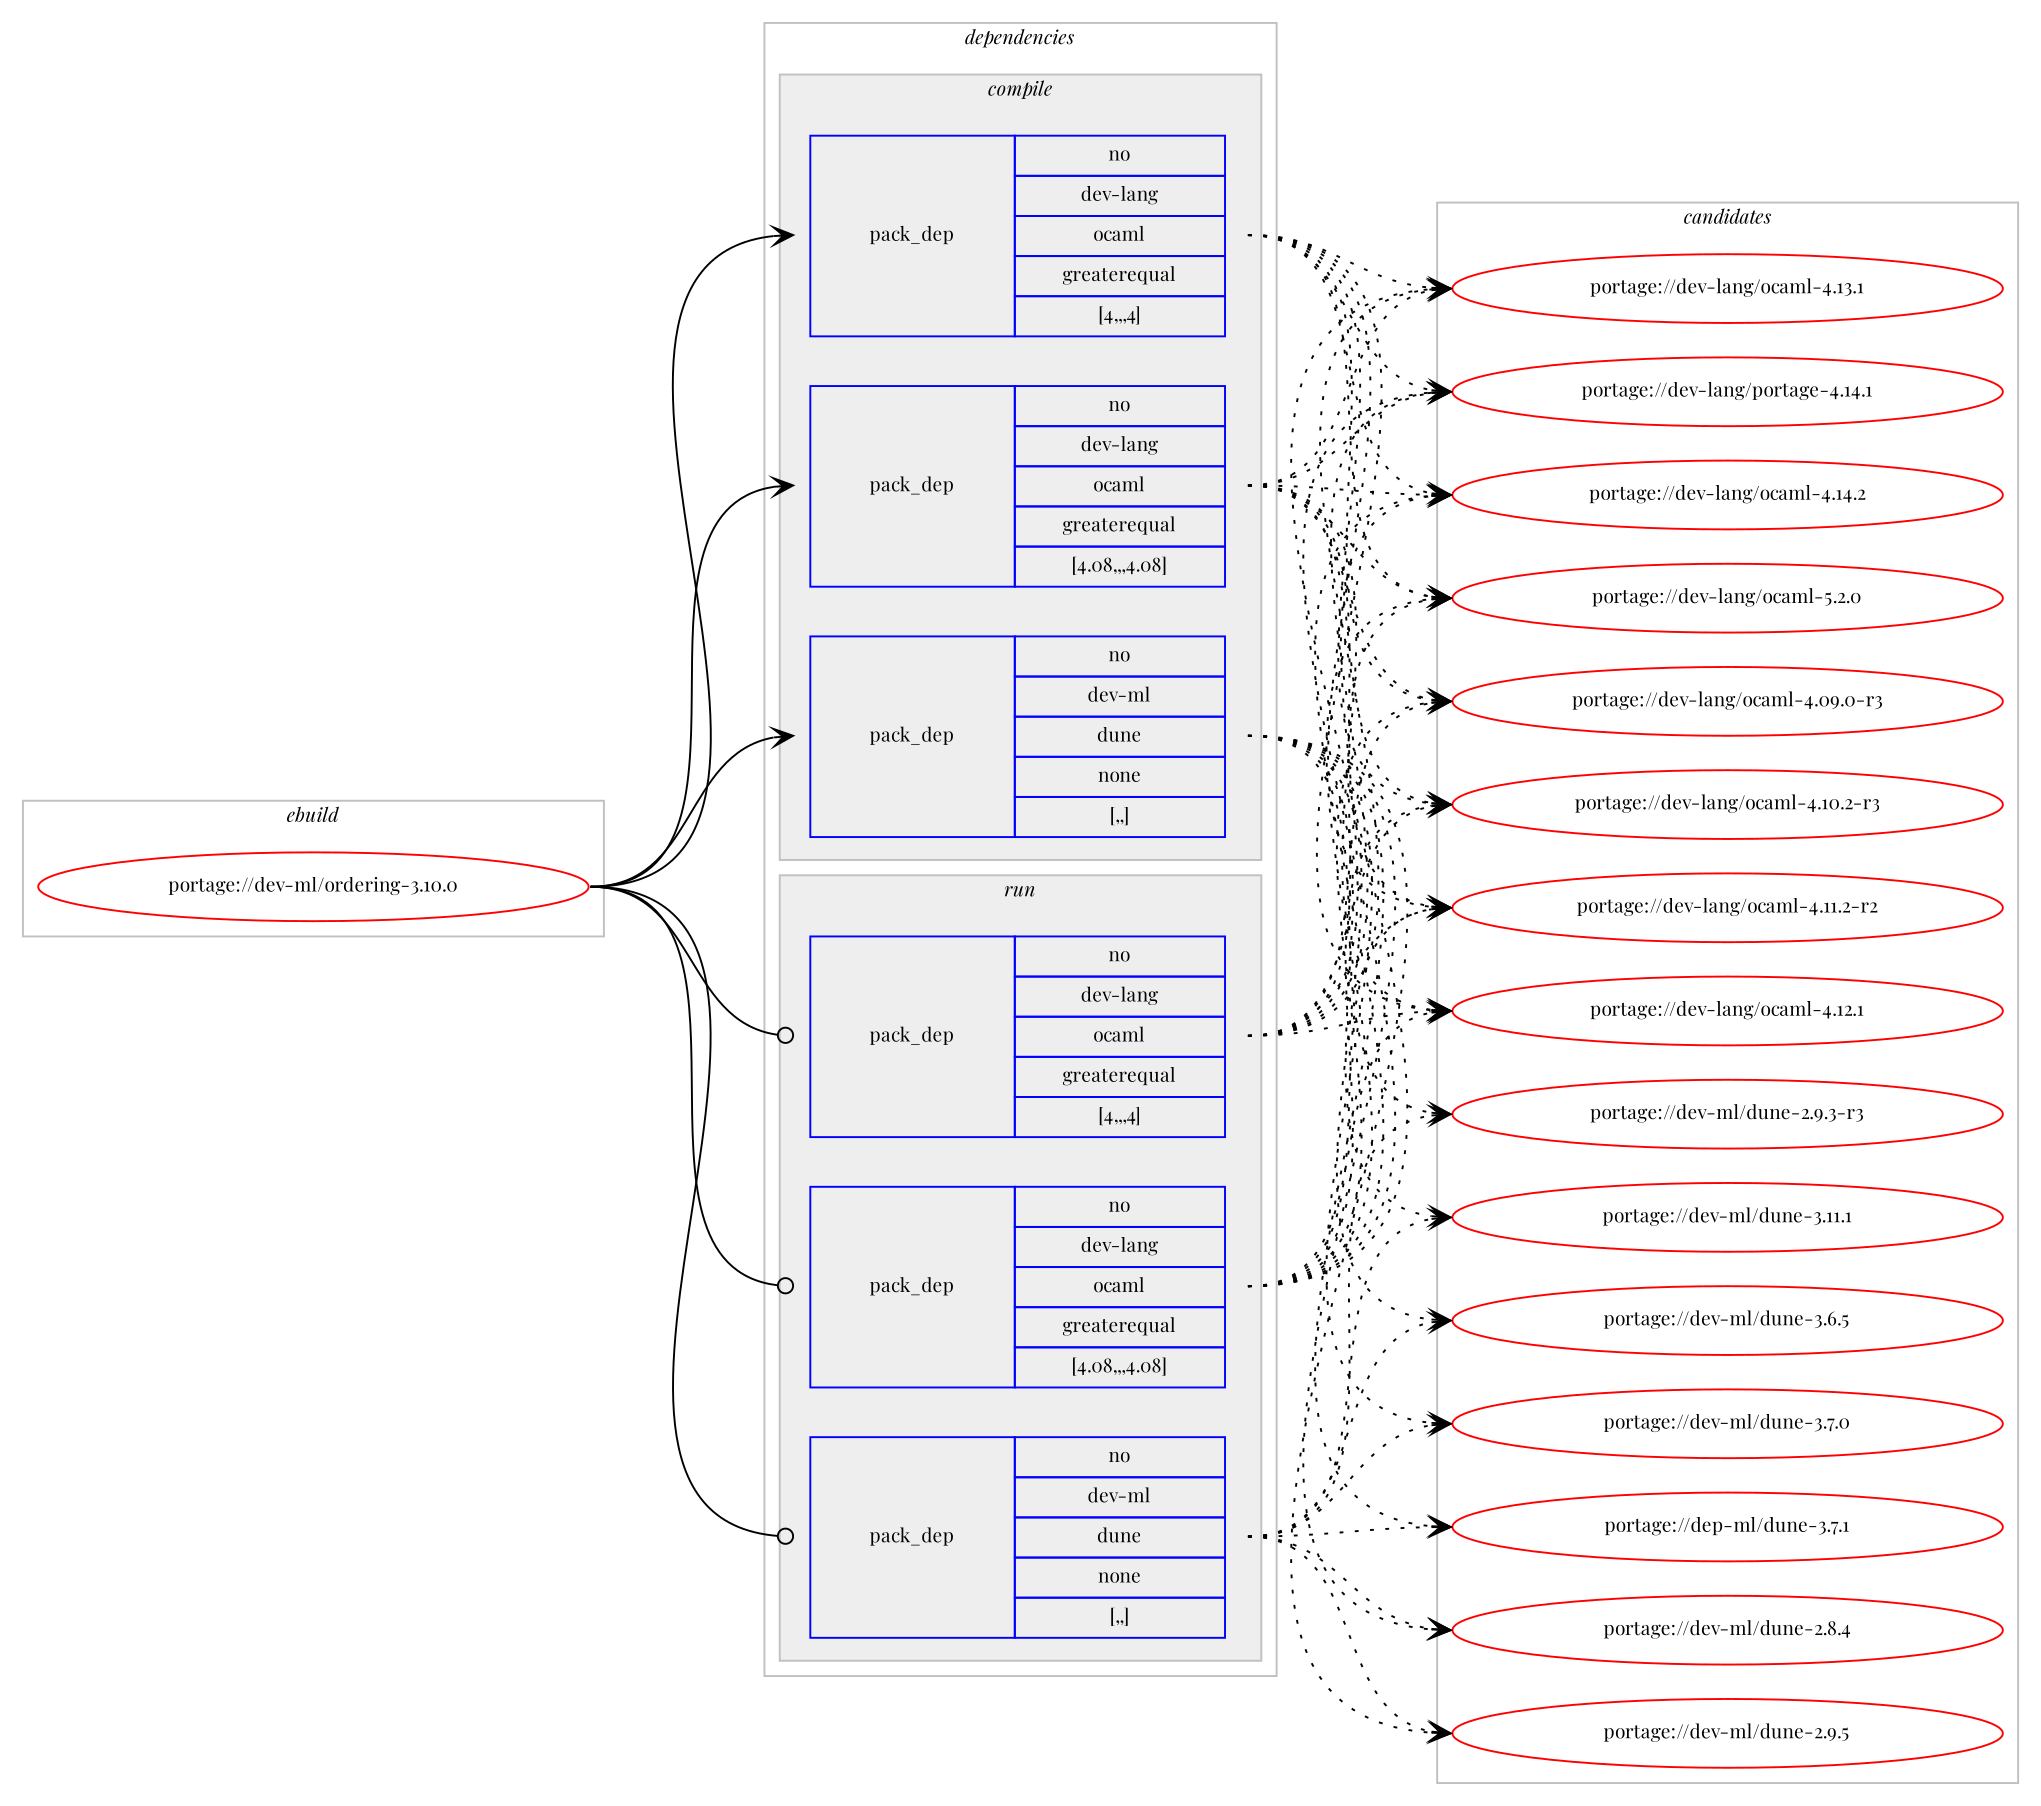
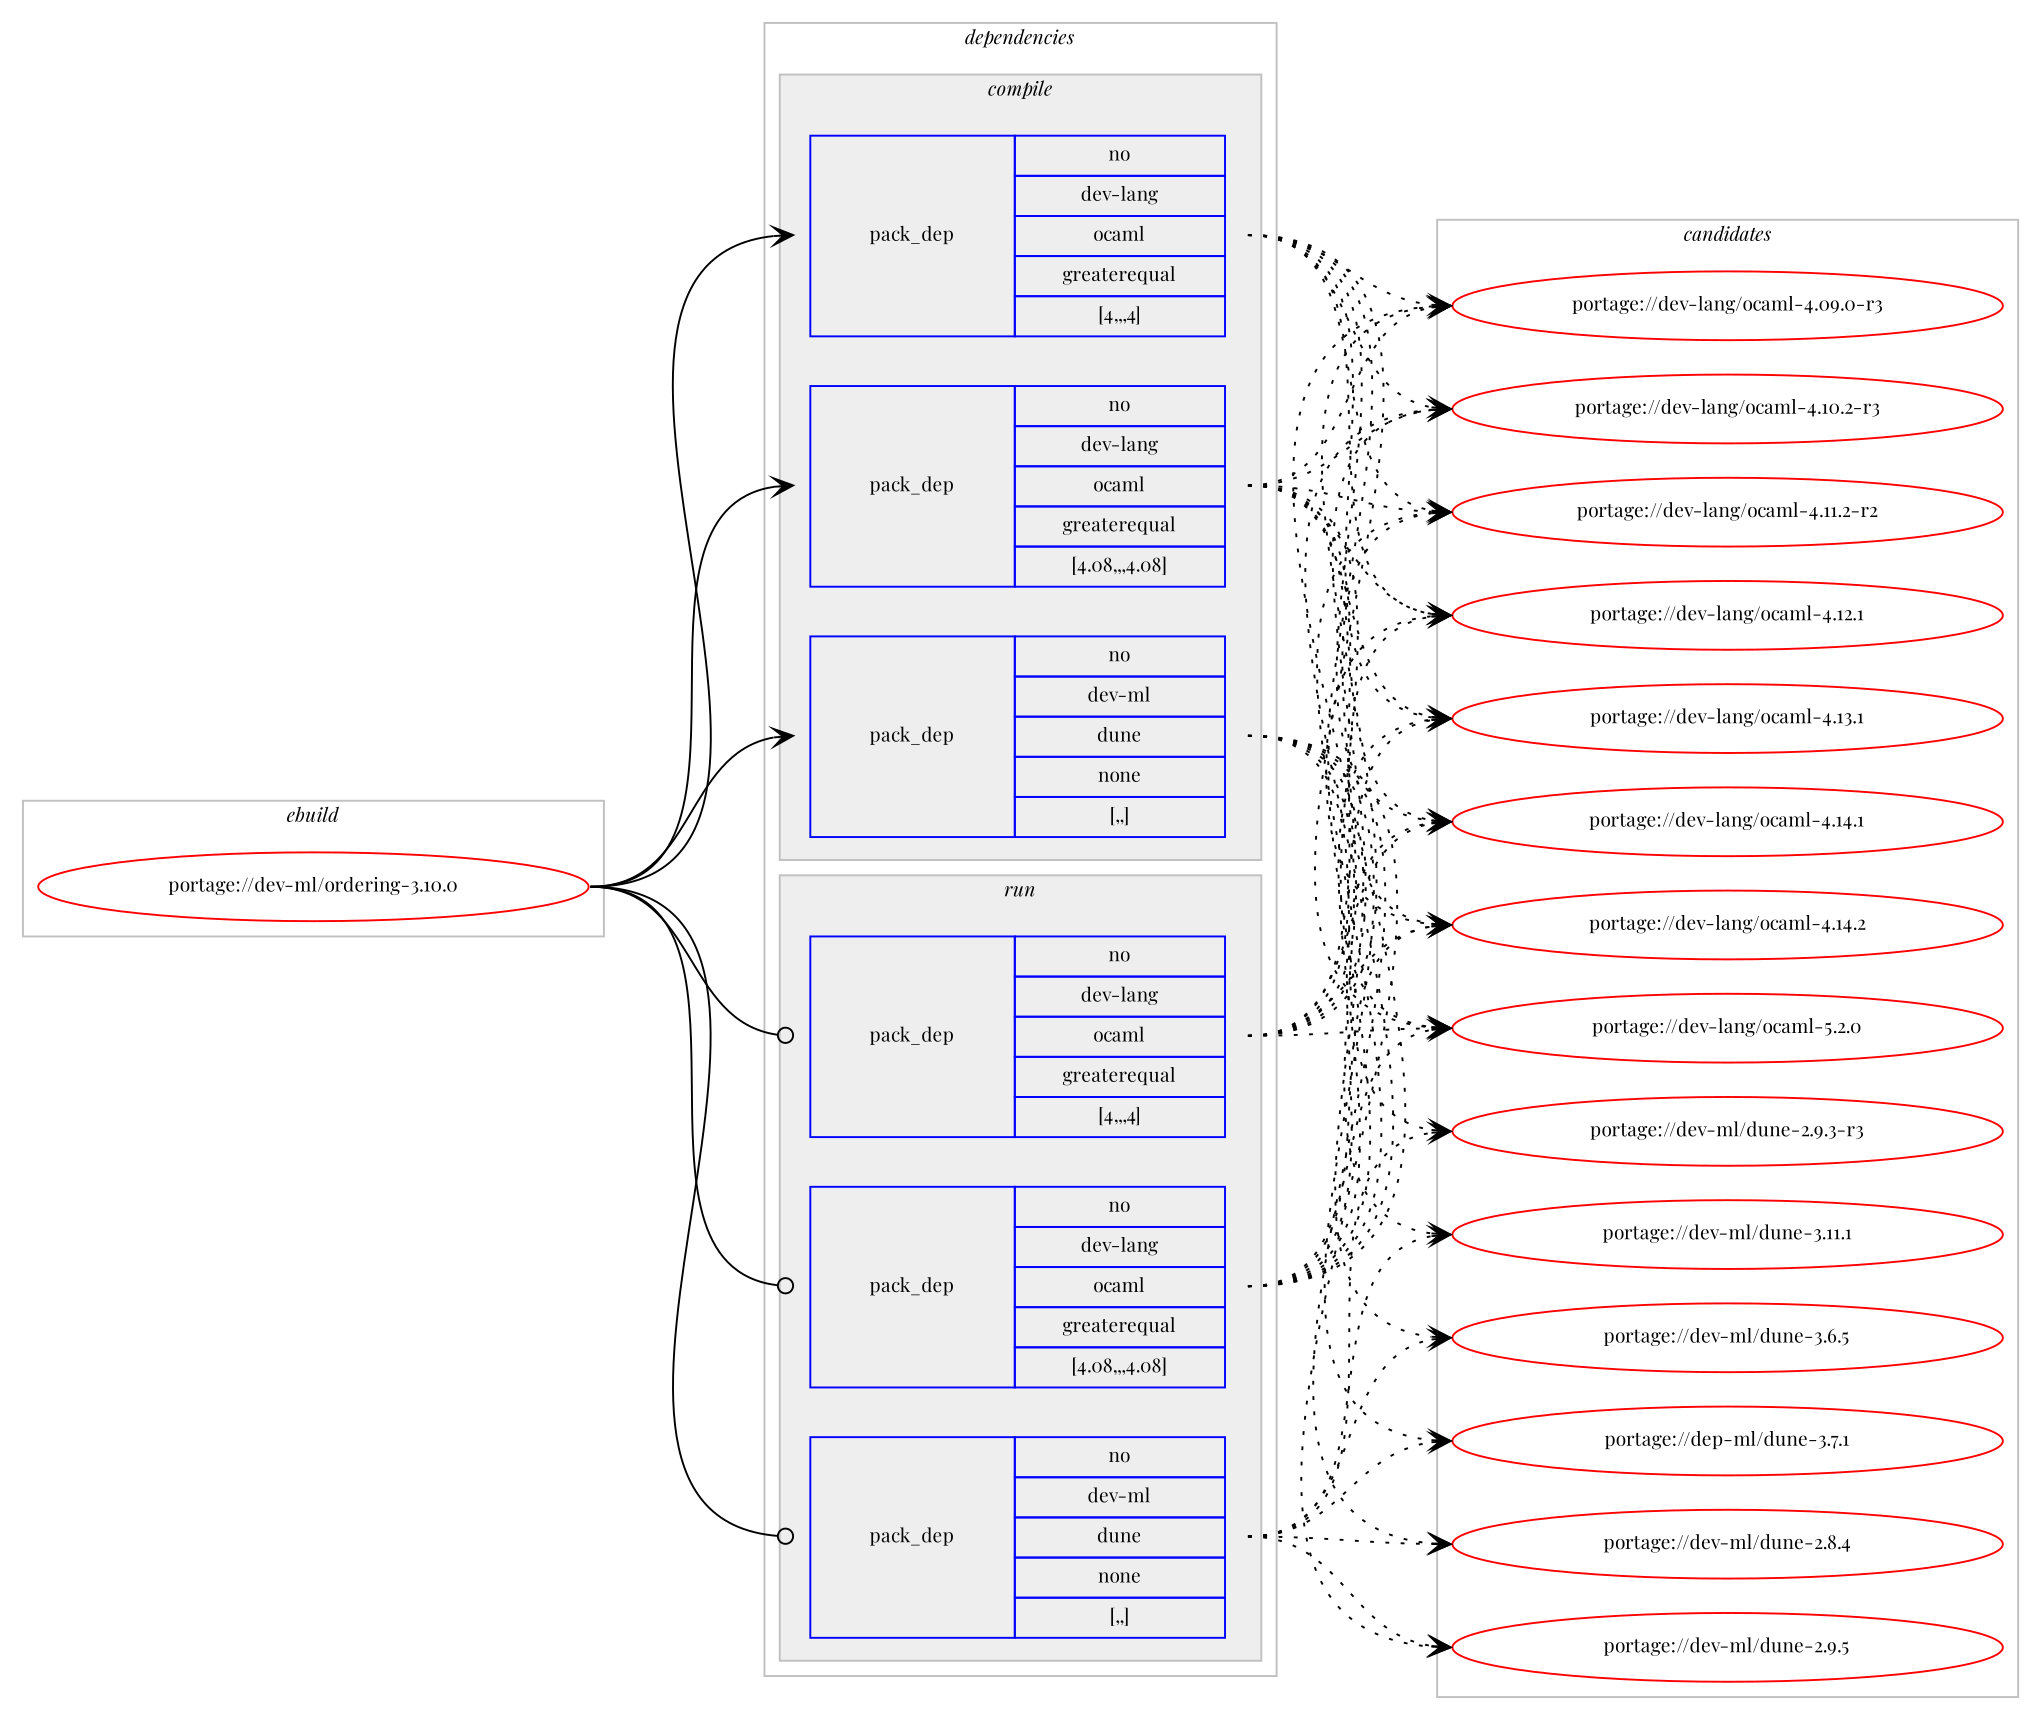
(1728, 392) -> (1728, 822)
(1728, 1424) -> none
